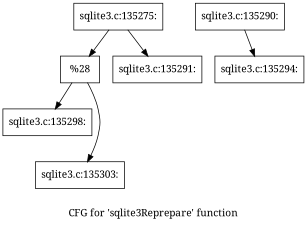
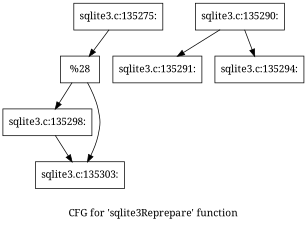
(136, 40) -> (202, 41)
none -> (62, 146)
